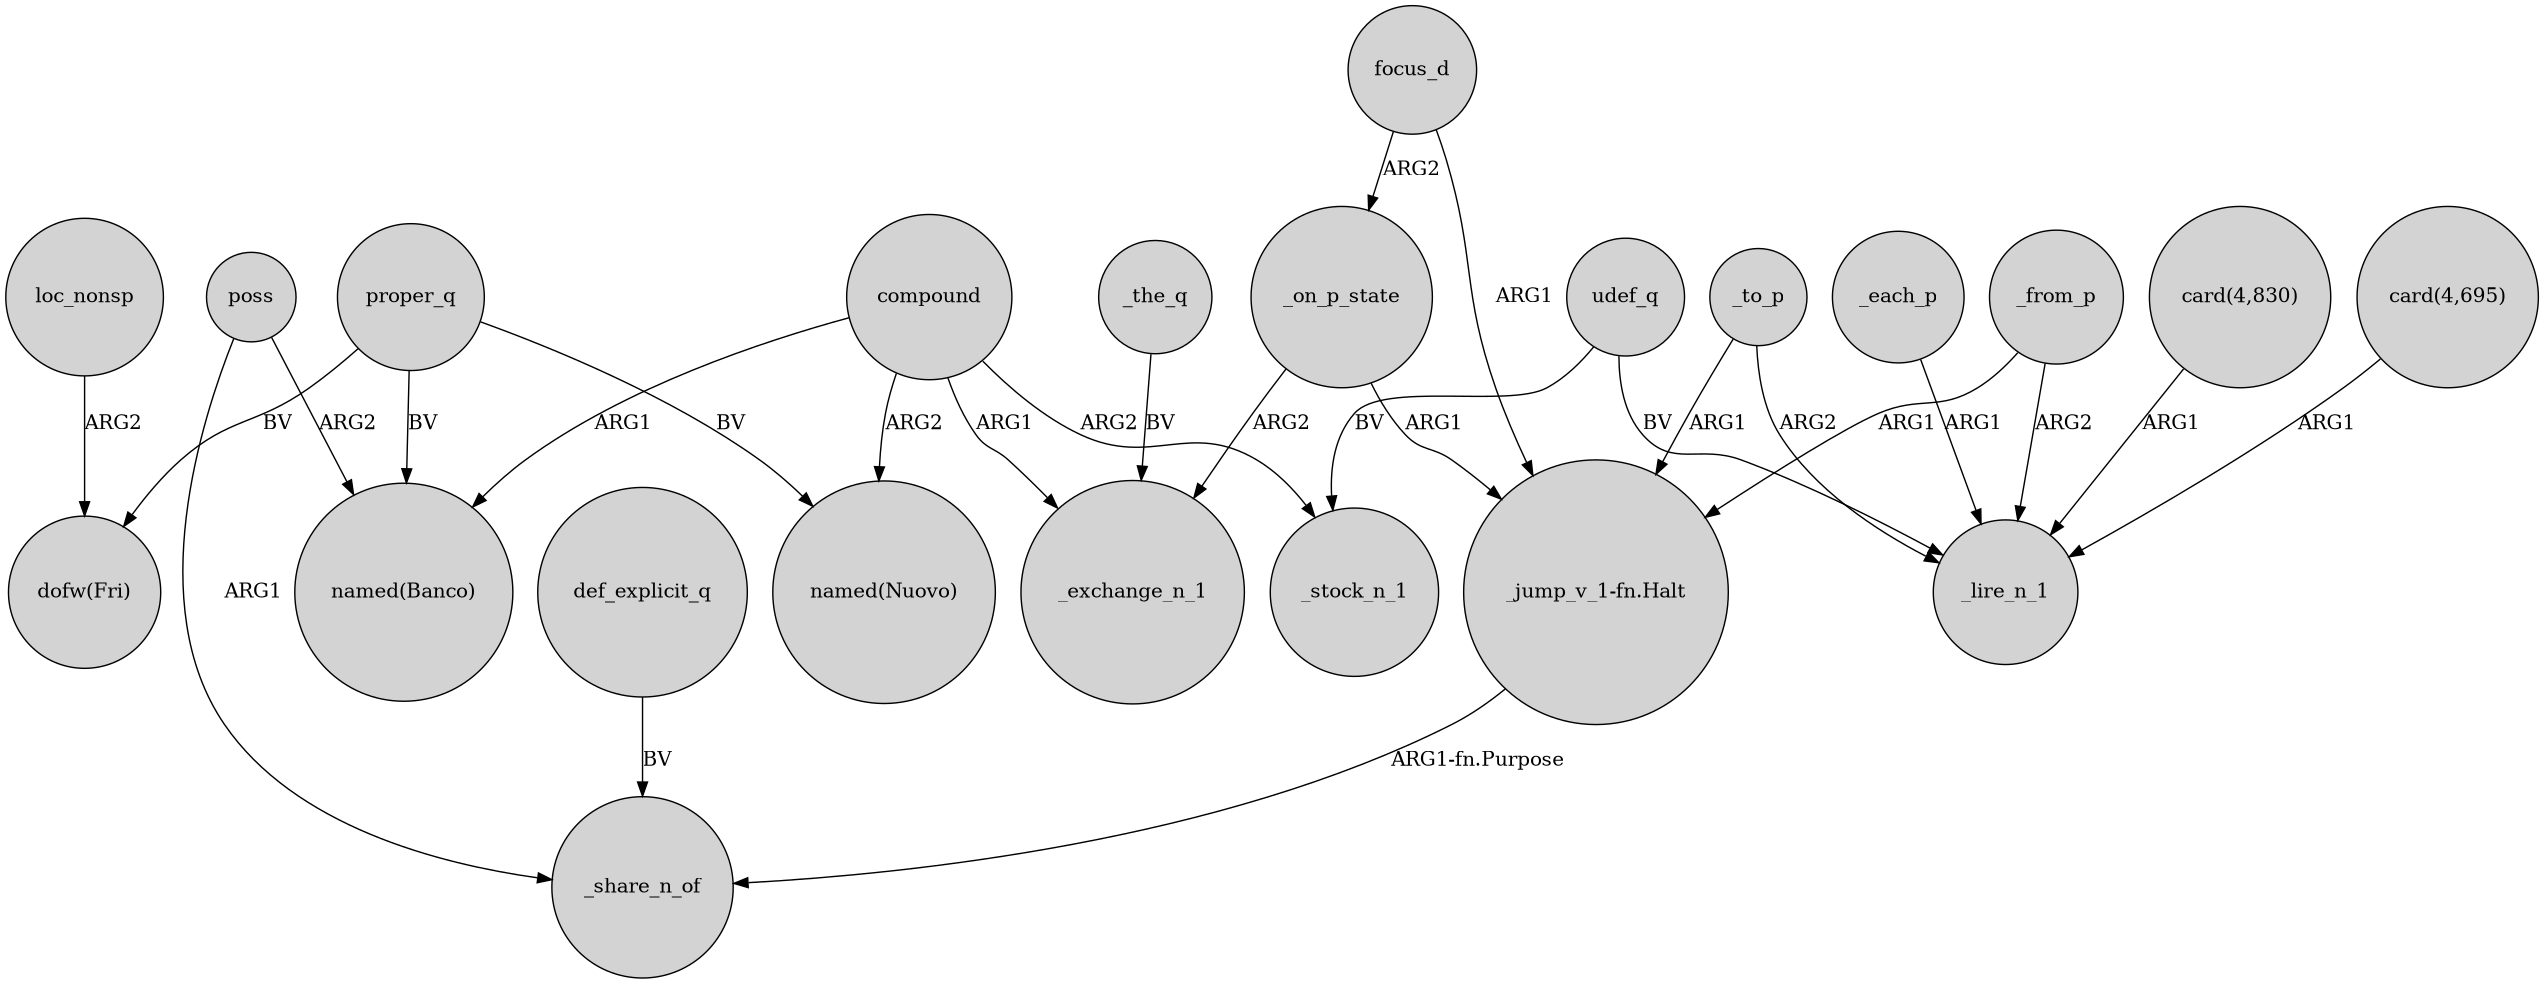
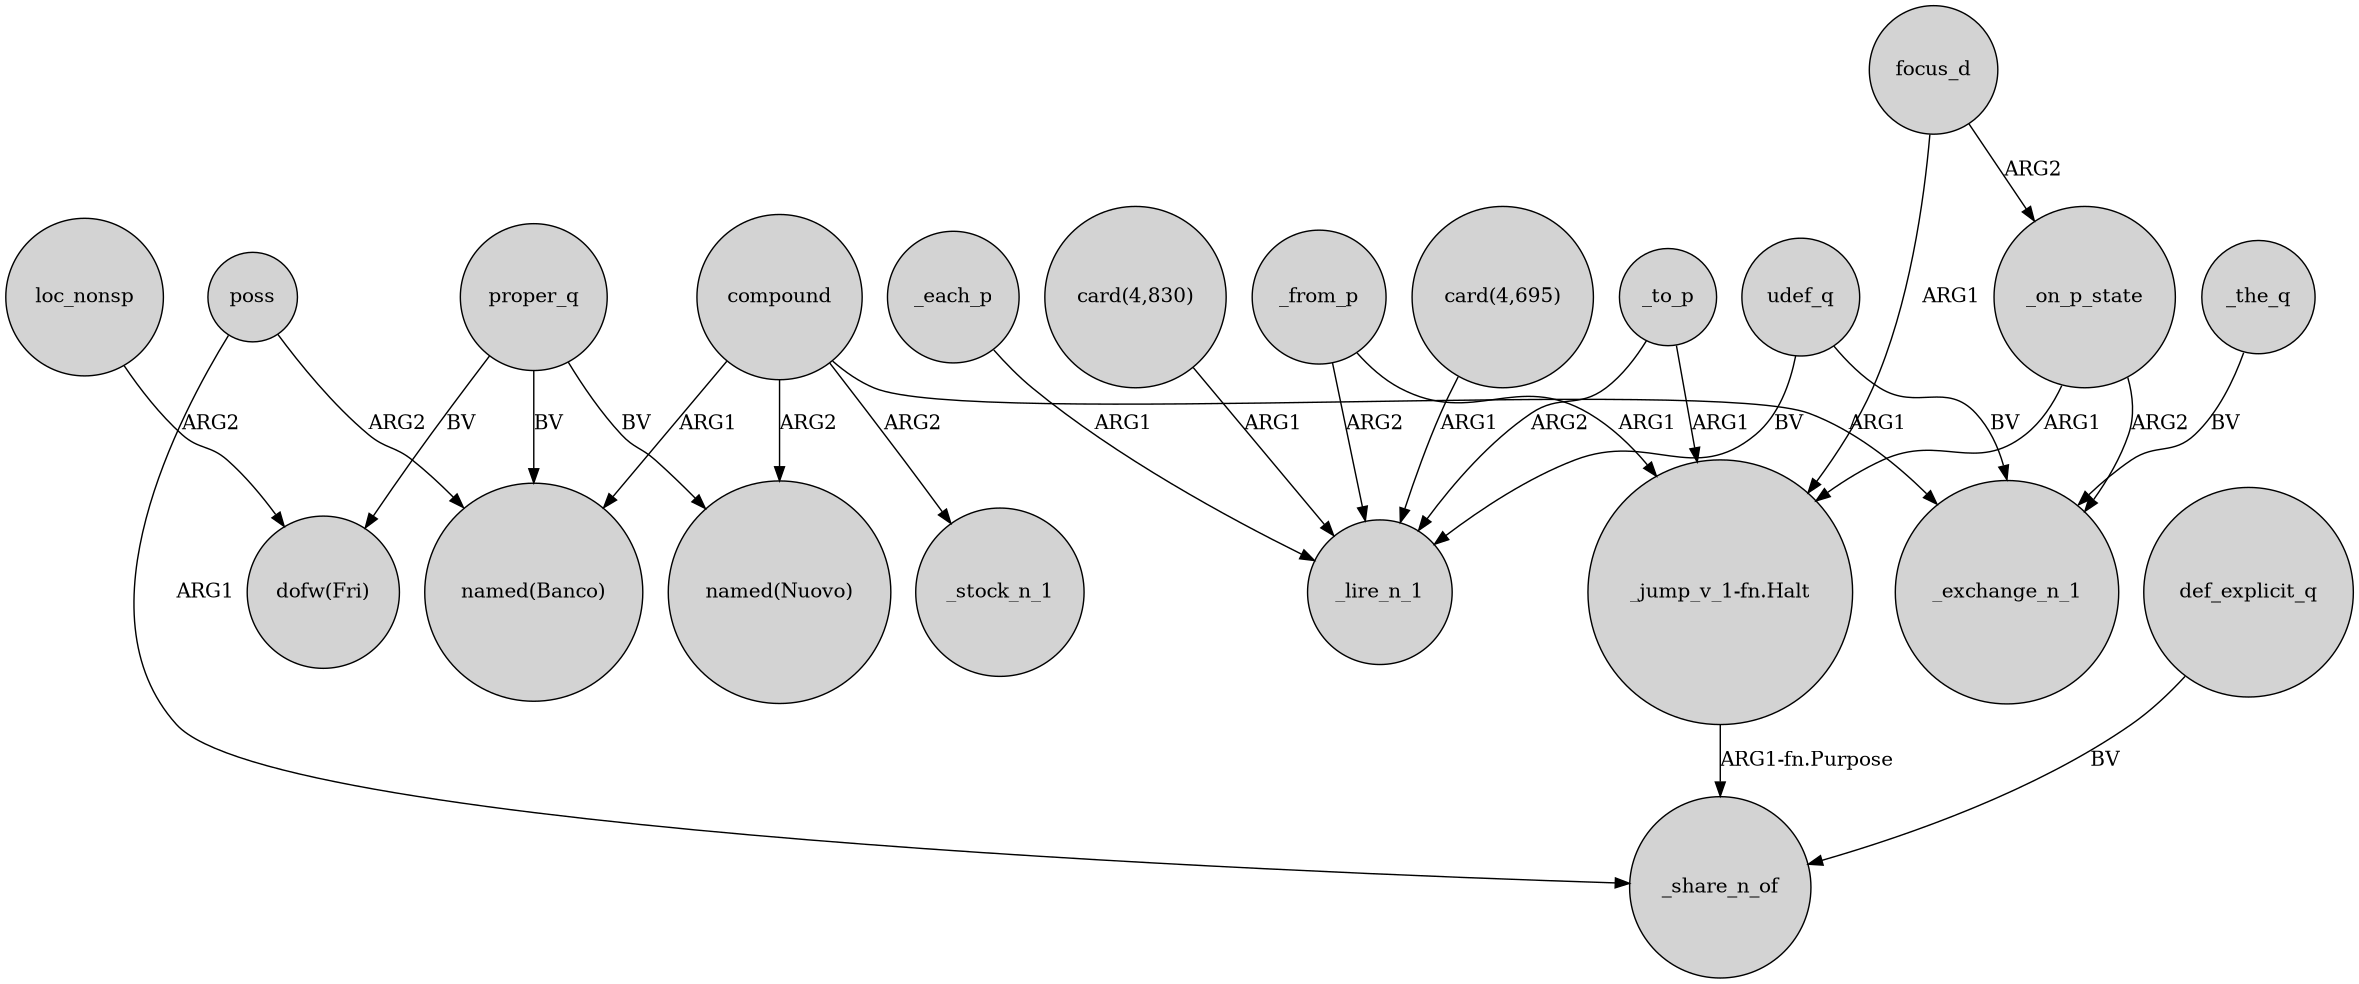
(1437, 396) -> (1928, 397)
